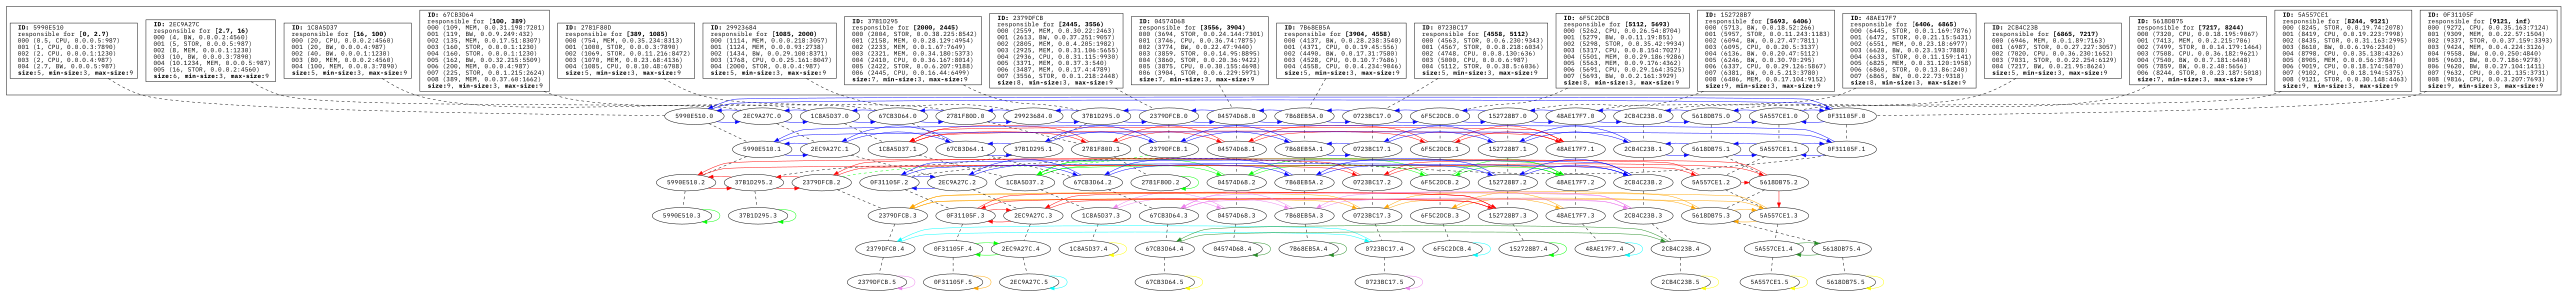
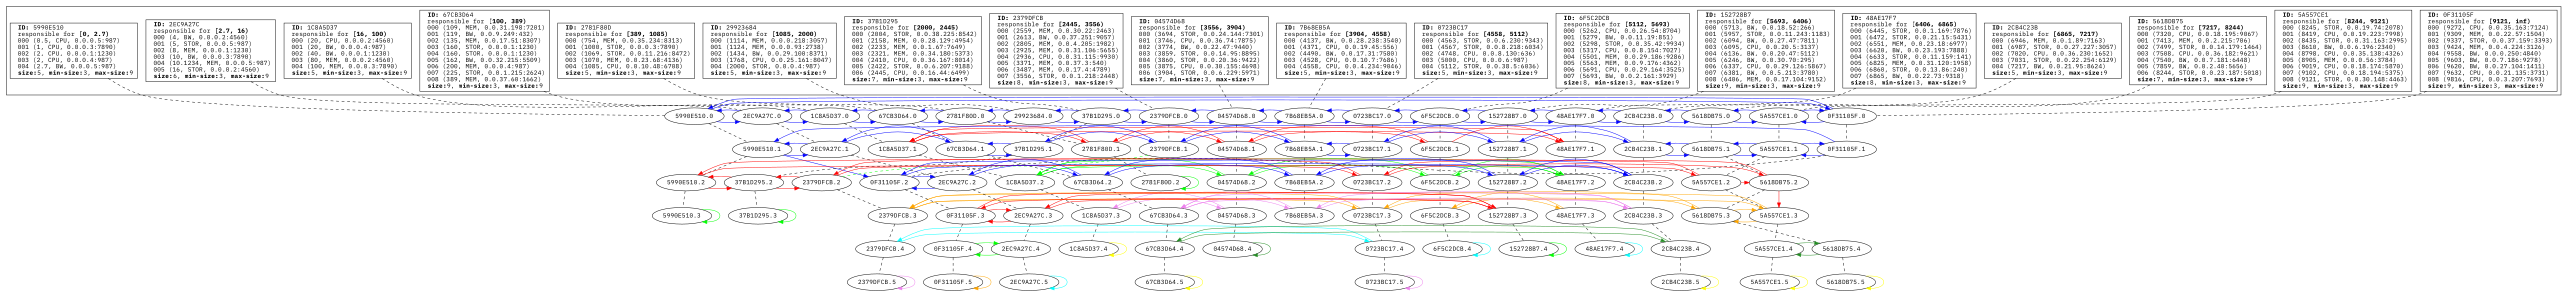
(1302, 132) -> (818, 164)
(1510, 132) -> none
(1309, 249) -> none
